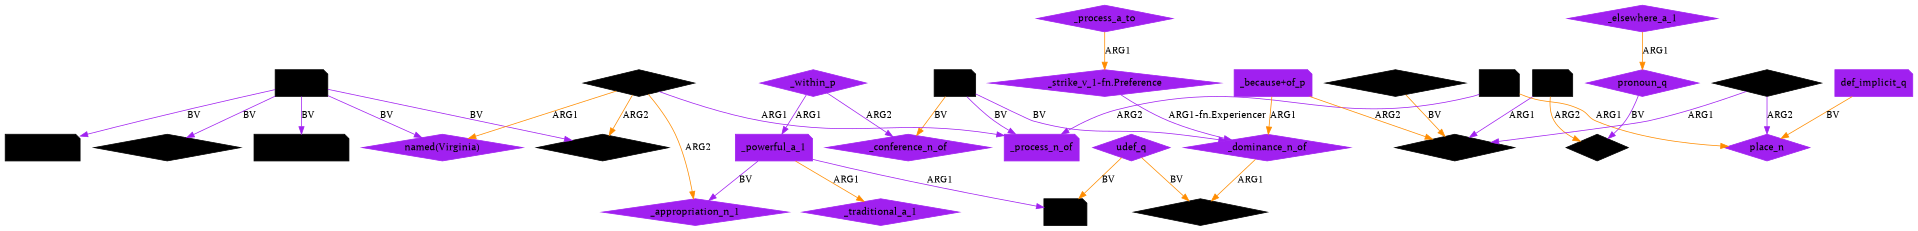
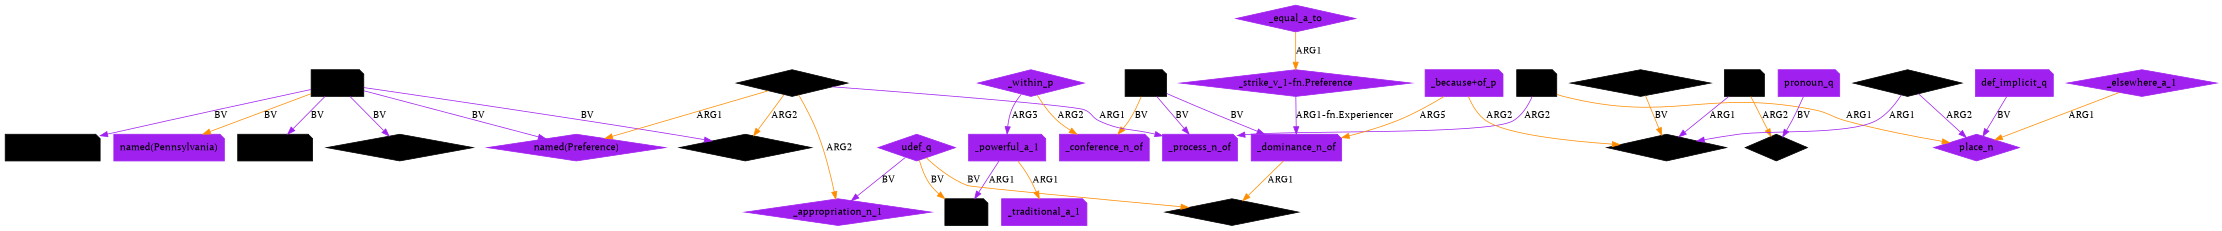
(1105, 19) -> (1296, 19)
(1642, 47) -> (2061, 115)
(1642, 83) -> (1809, 83)
(857, 113) -> (1052, 115)
(809, 115) -> (1025, 115)
(1283, 115) -> (1433, 115)
(1820, 116) -> (1997, 113)
none -> (169, 148)
(442, 148) -> (576, 148)
(908, 148) -> (1104, 148)
(1267, 148) -> (1296, 148)
(736, 178) -> (881, 177)
(881, 212) -> (1044, 212)
